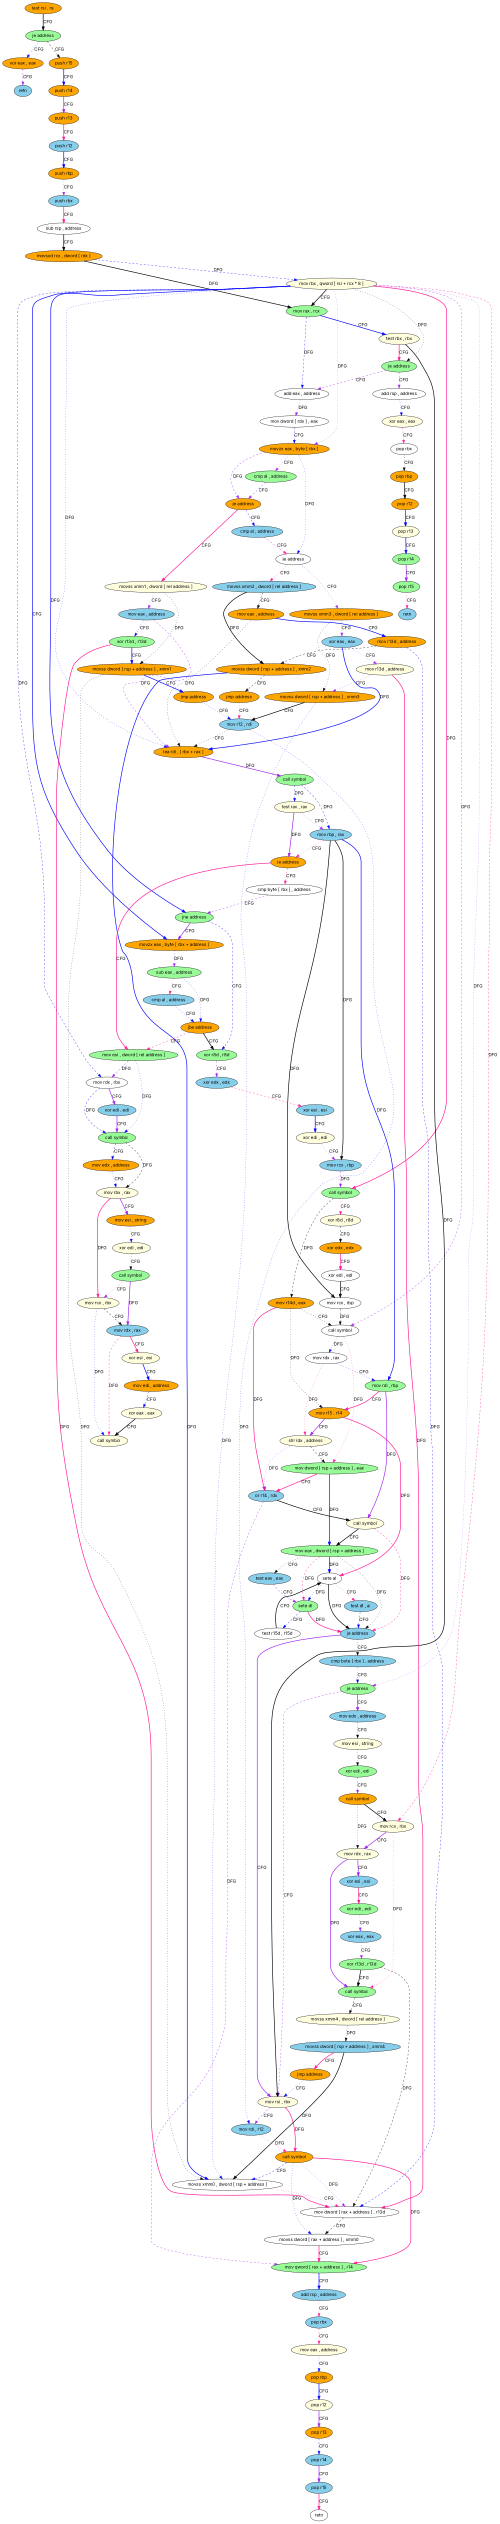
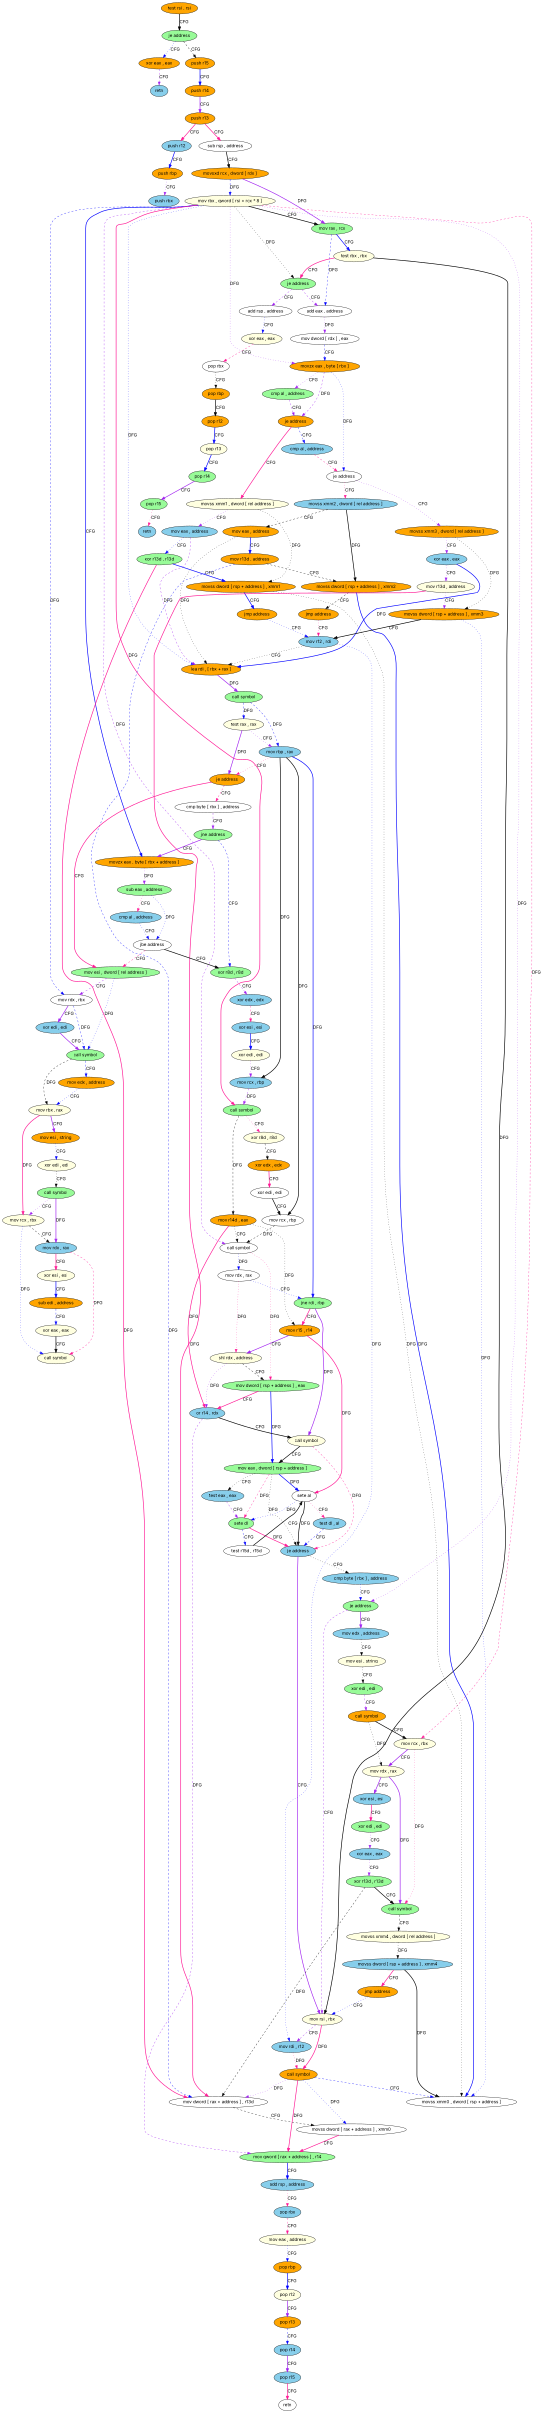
(64, 213) -> (211, 131)
(186, 284) -> (283, 198)
(51, 511) -> none
(200, 1028) -> (152, 945)
(126, 1069) -> (101, 986)
(151, 1386) -> (56, 1303)
(385, 1386) -> (313, 1303)
(303, 2194) -> none
